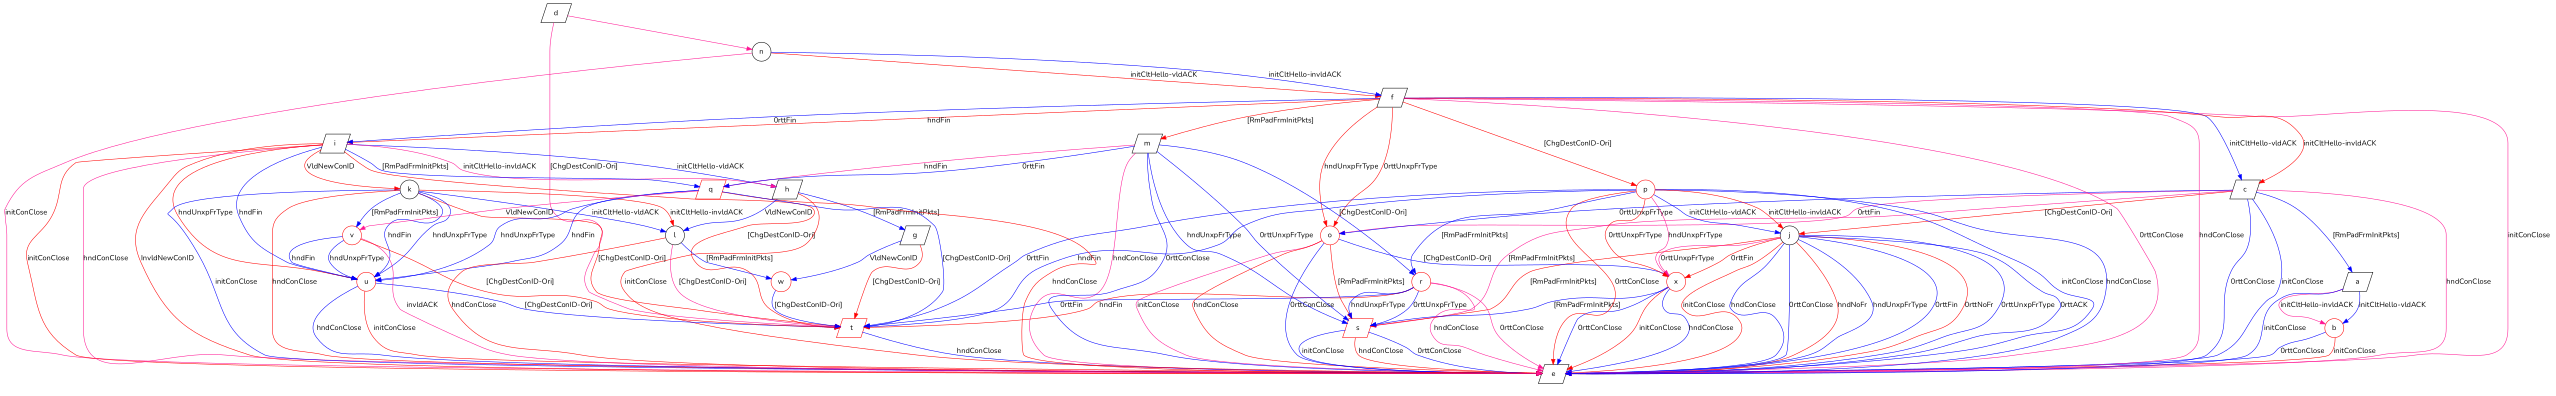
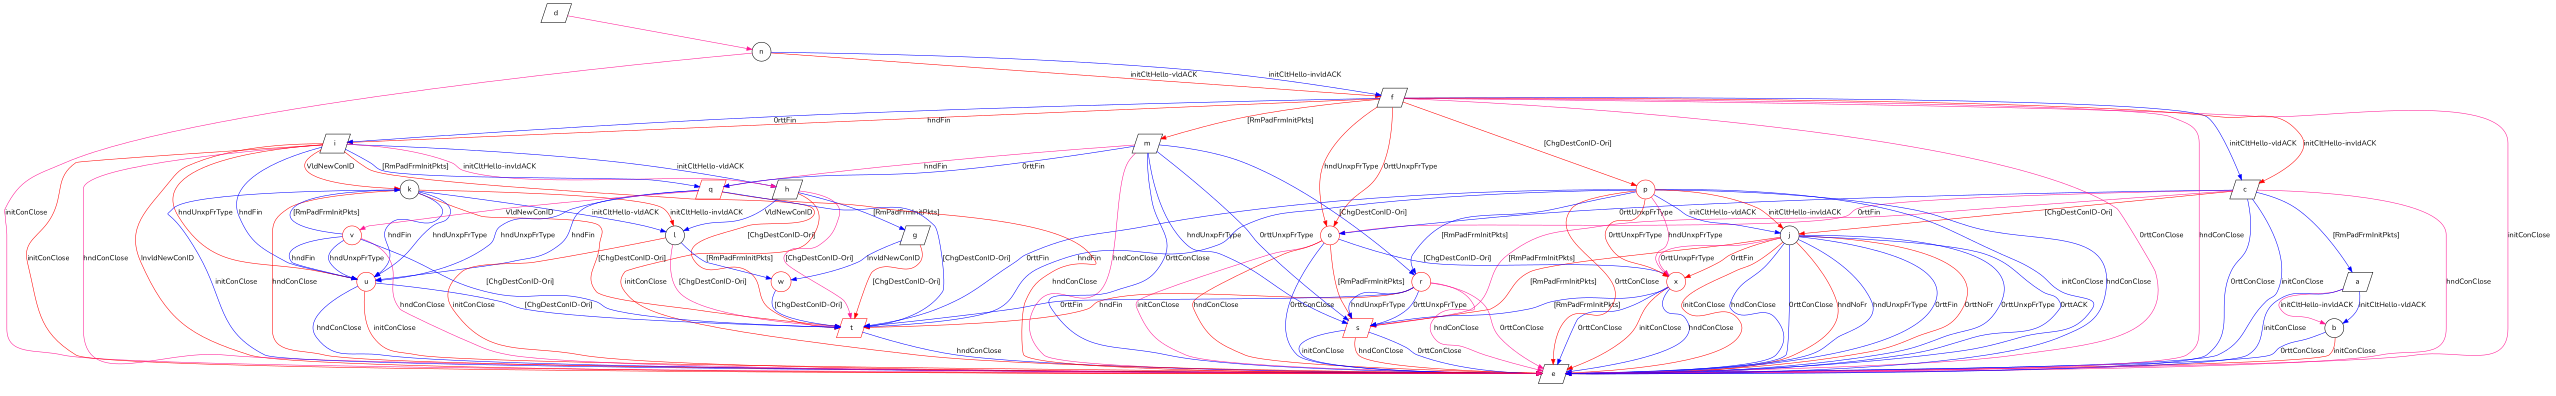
(377, 204) -> (290, 214)
(895, 258) -> (895, 258)
(590, 262) -> (806, 249)
(594, 301) -> (594, 301)
(424, 305) -> (424, 305)
(475, 305) -> (475, 305)
(2334, 328) -> (2334, 328)
